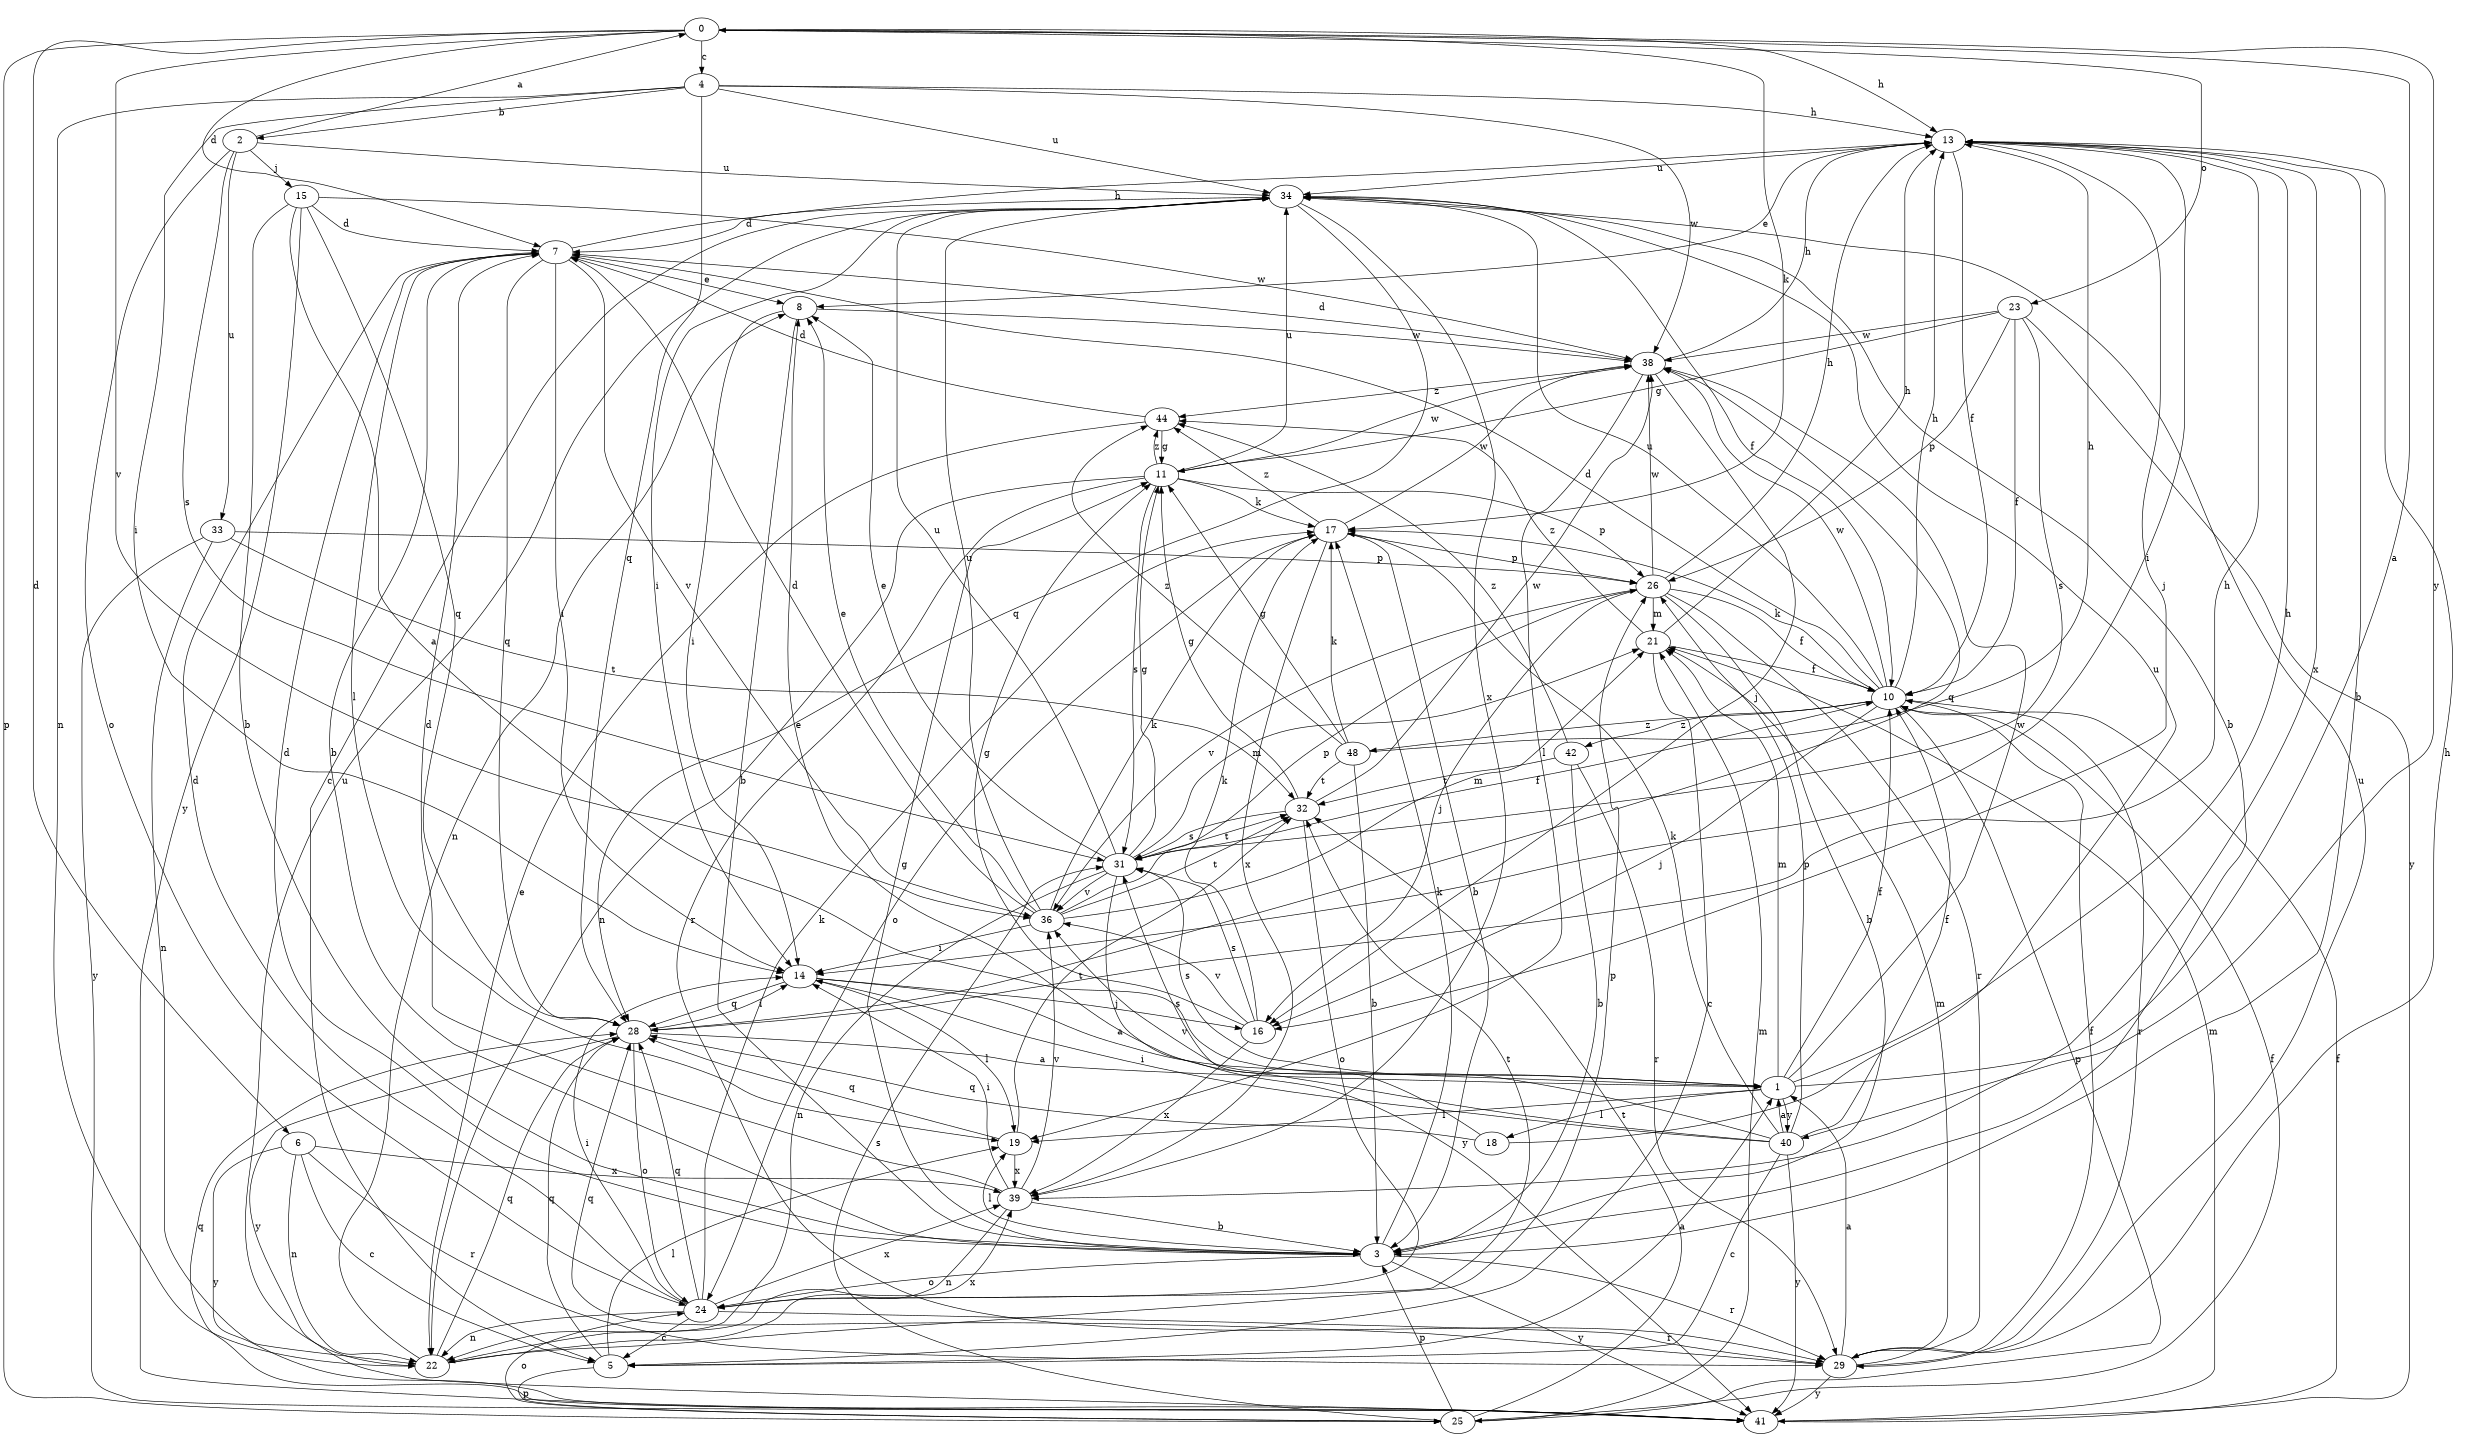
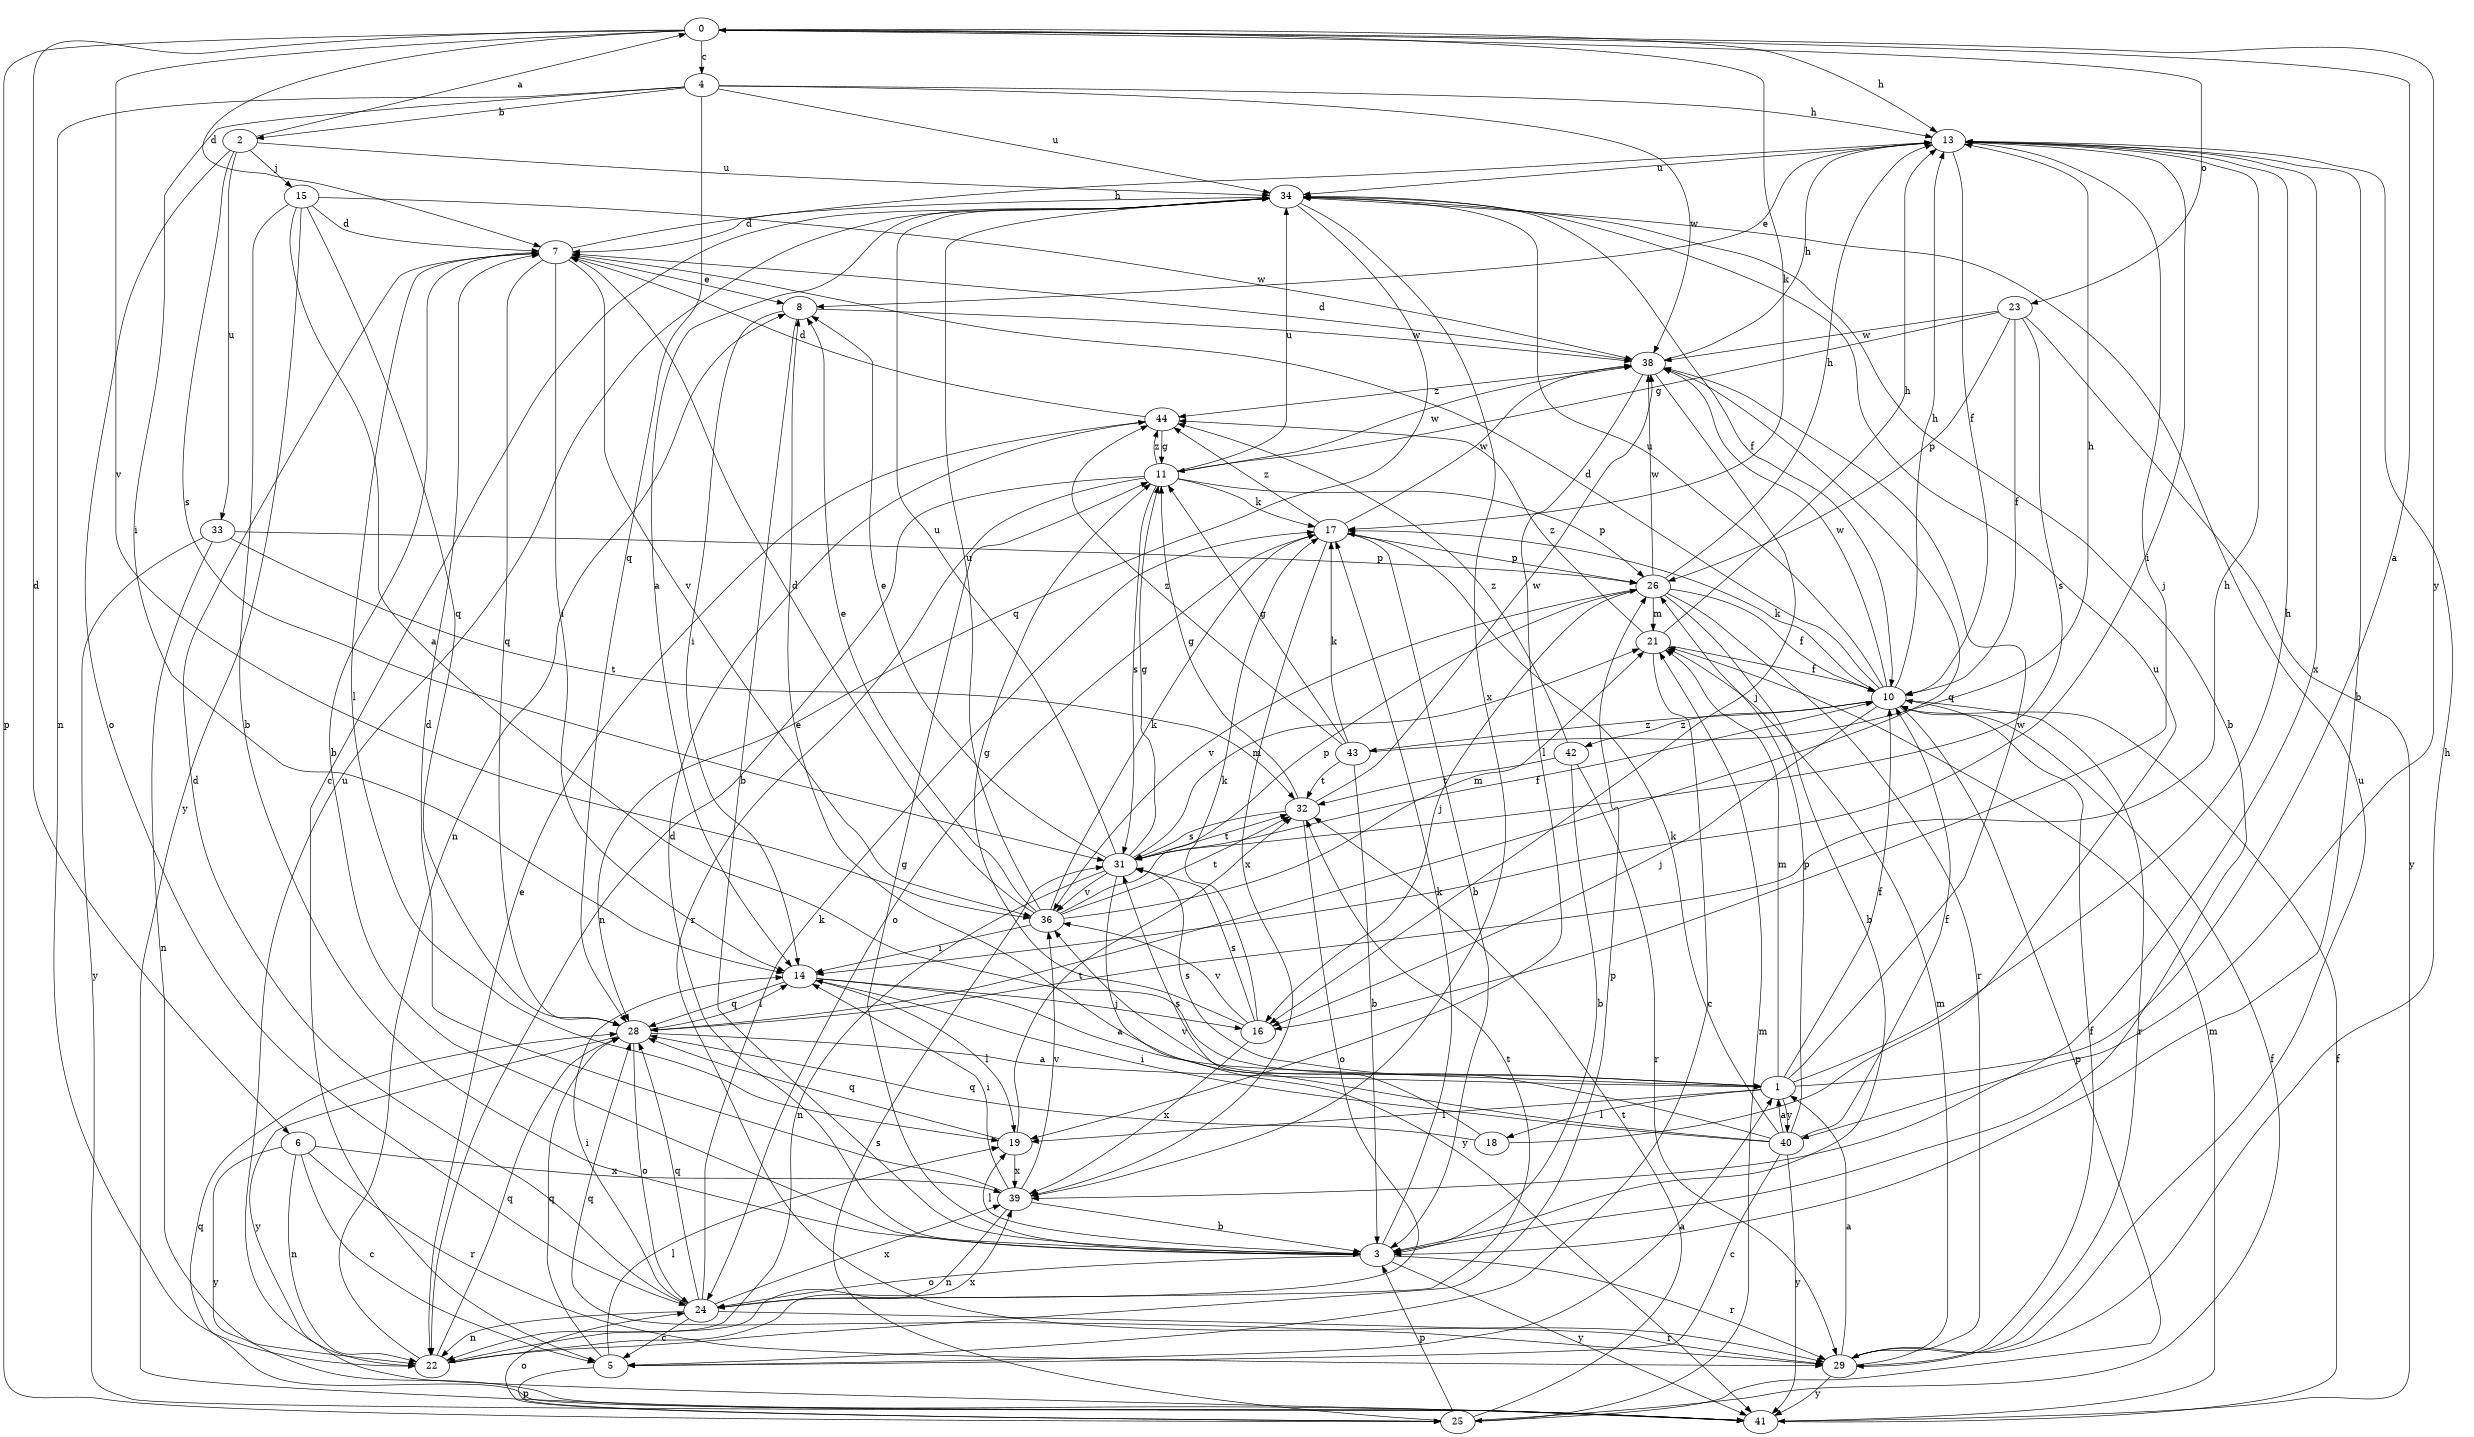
(657, 586) -> (657, 586)
(1353, 754) -> (1353, 754)
(444, 1101) -> (687, 965)
